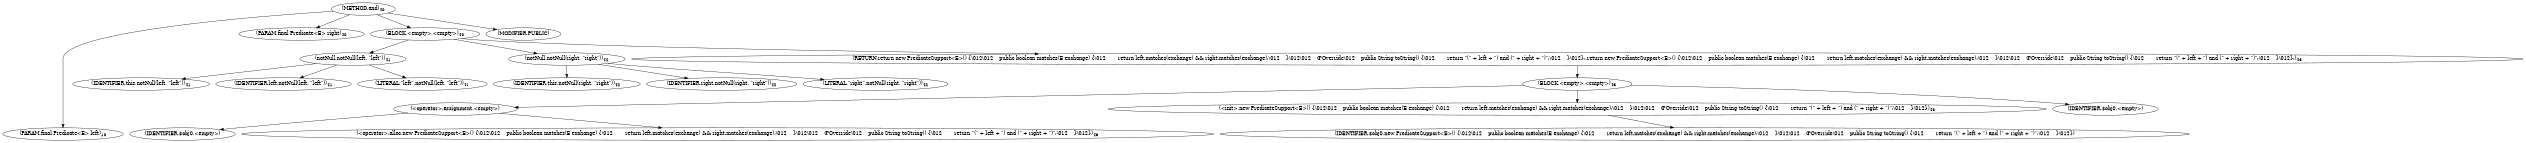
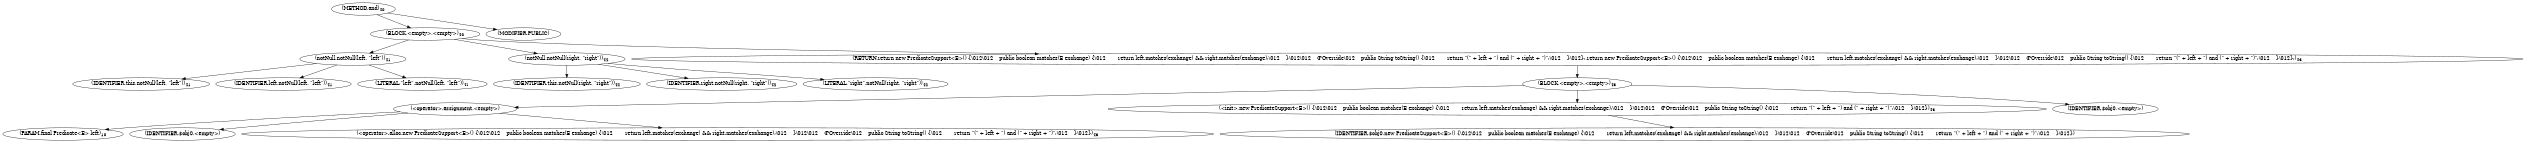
(162, 28) -> (254, 119)
(302, 34) -> none
